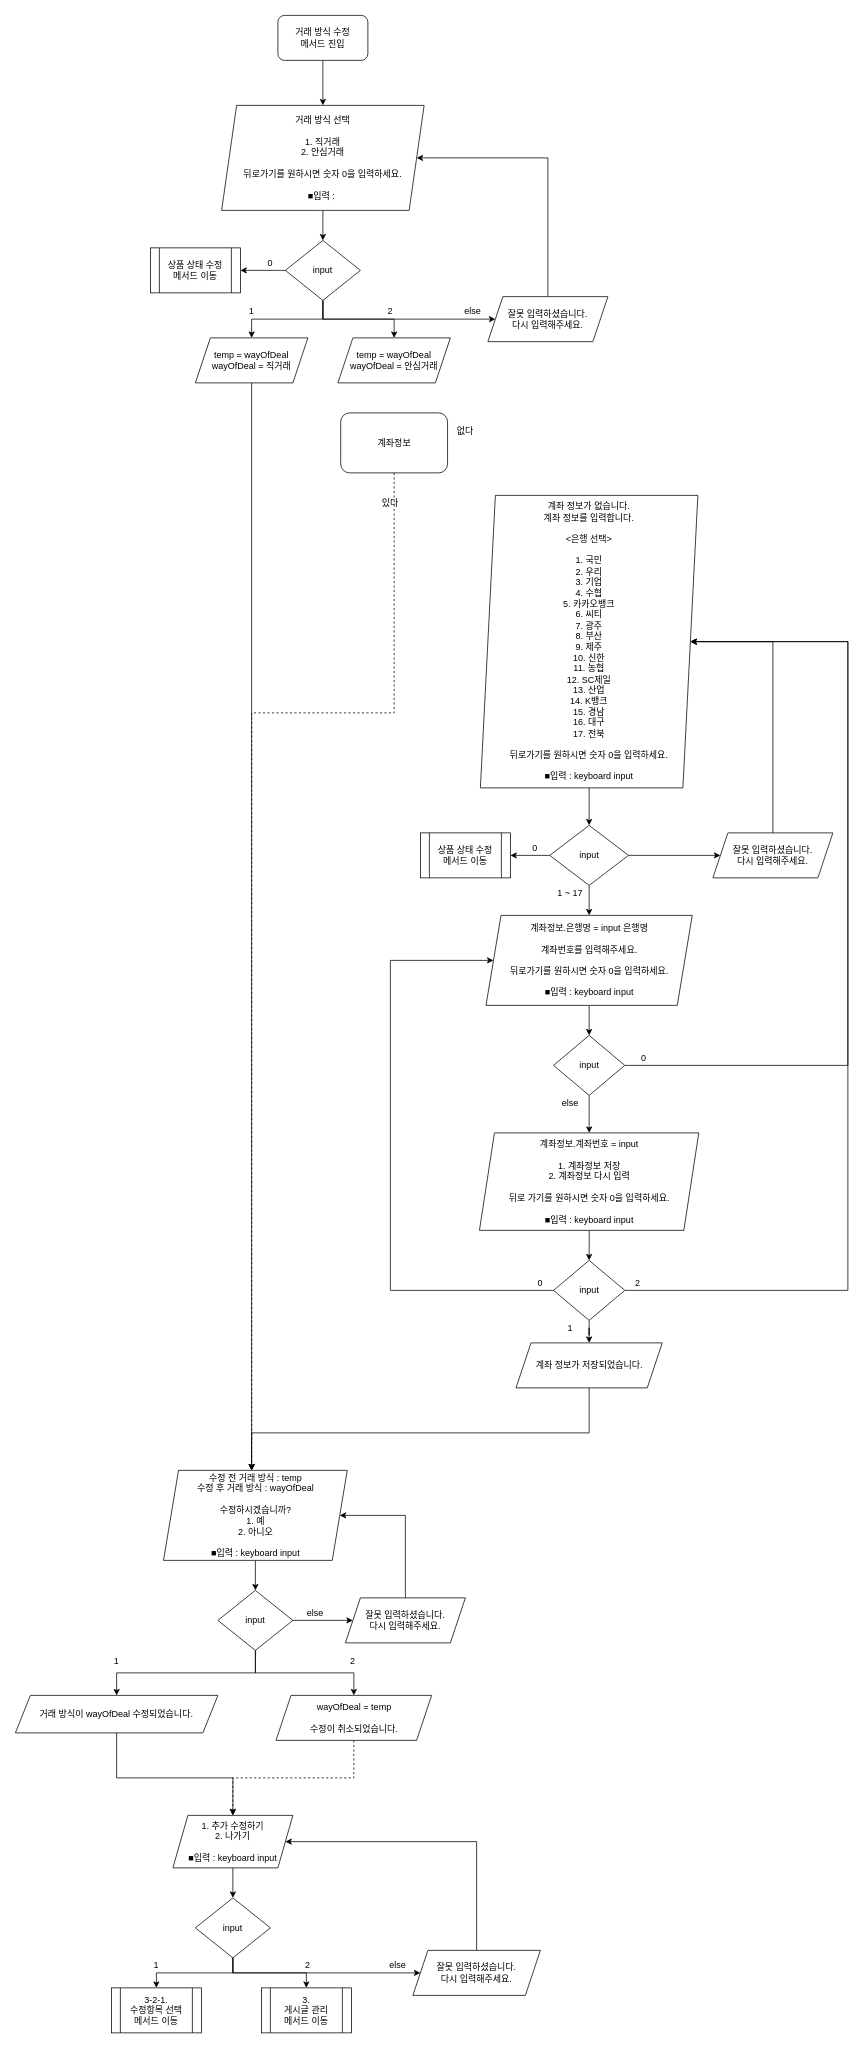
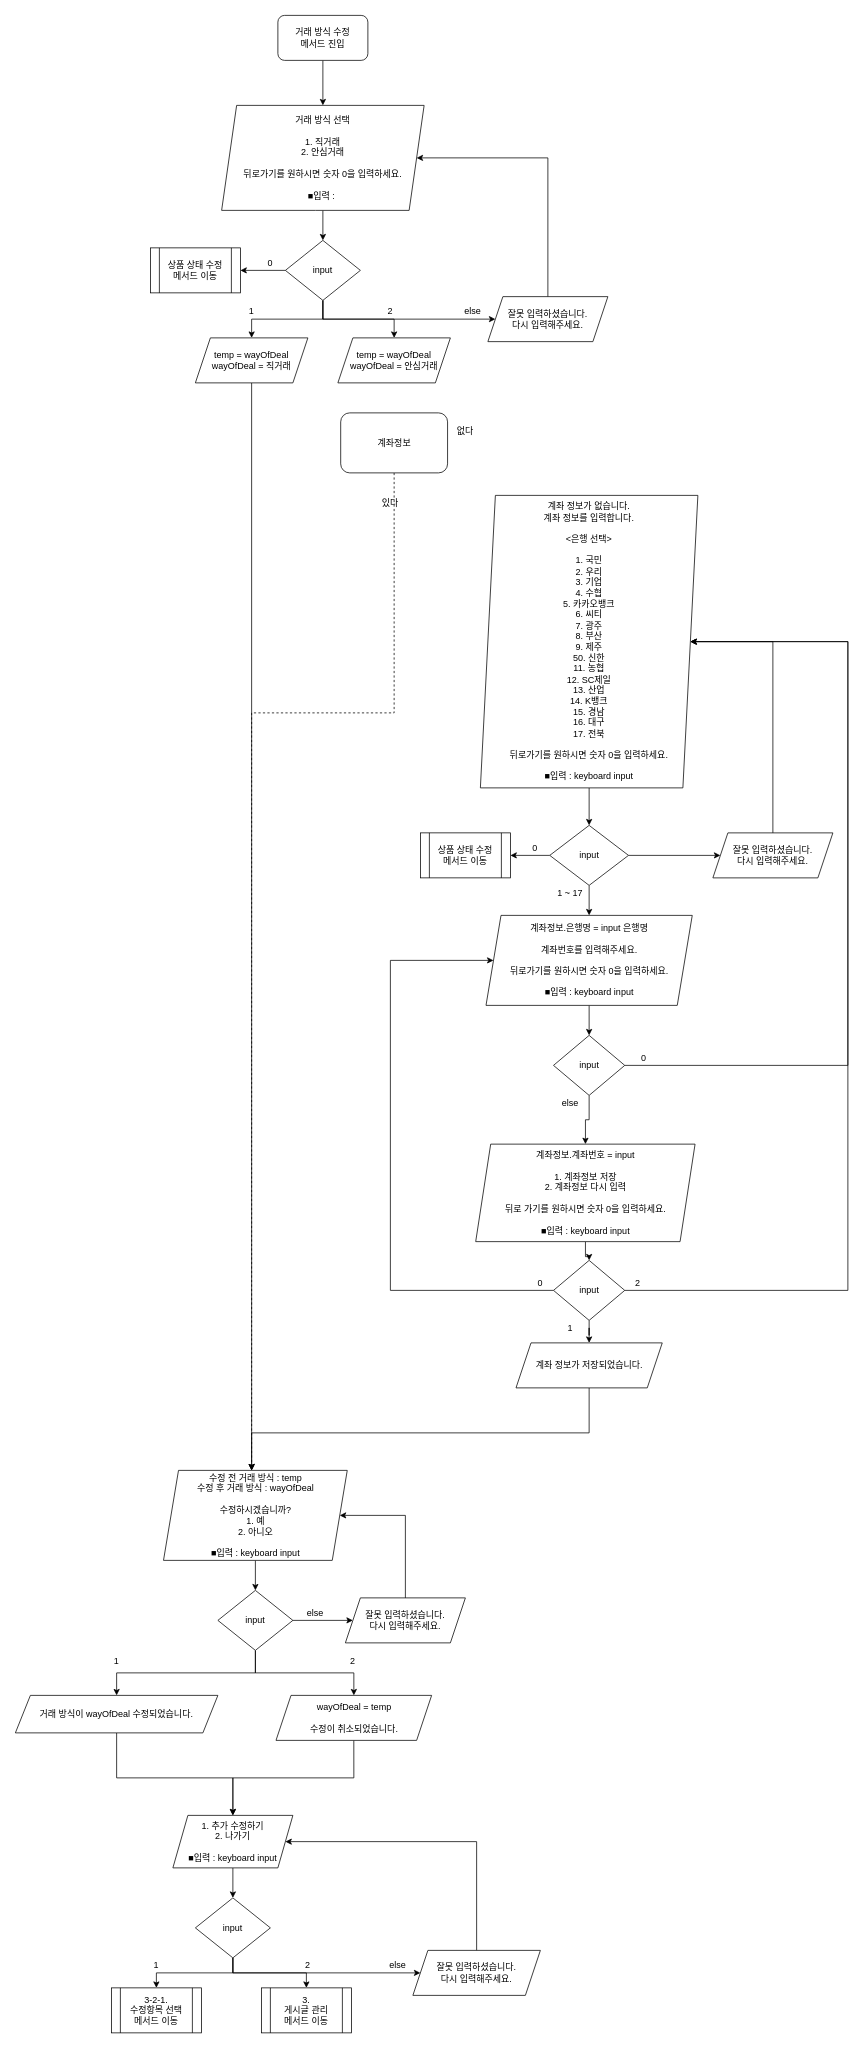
(589, 642) -> (589, 642)
(589, 1182) -> (585, 1193)
(313, 1778) -> (313, 1778)
